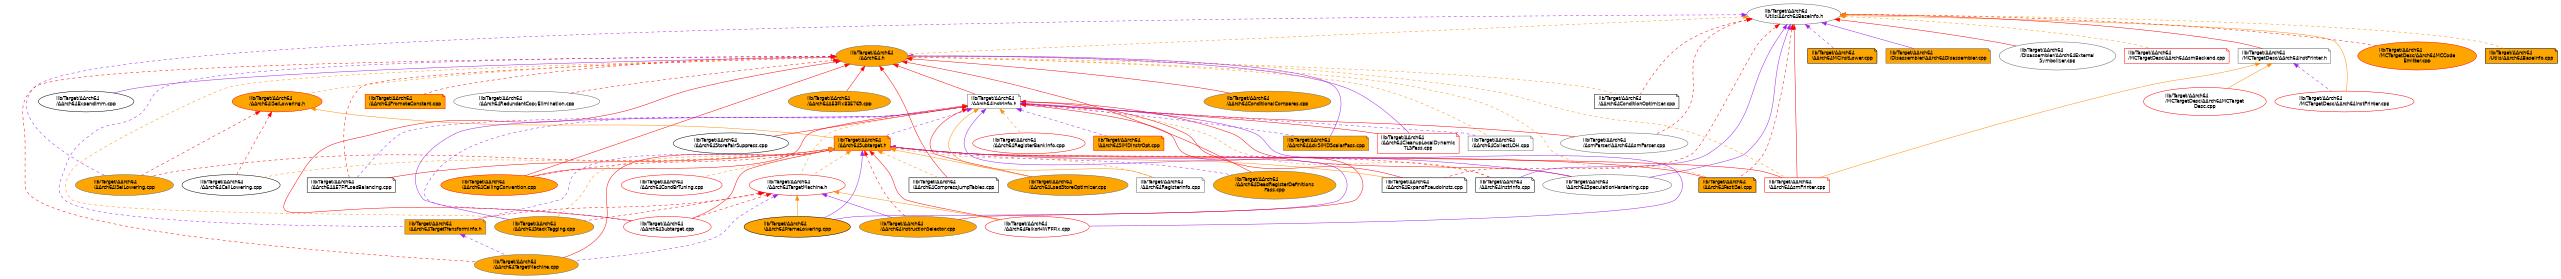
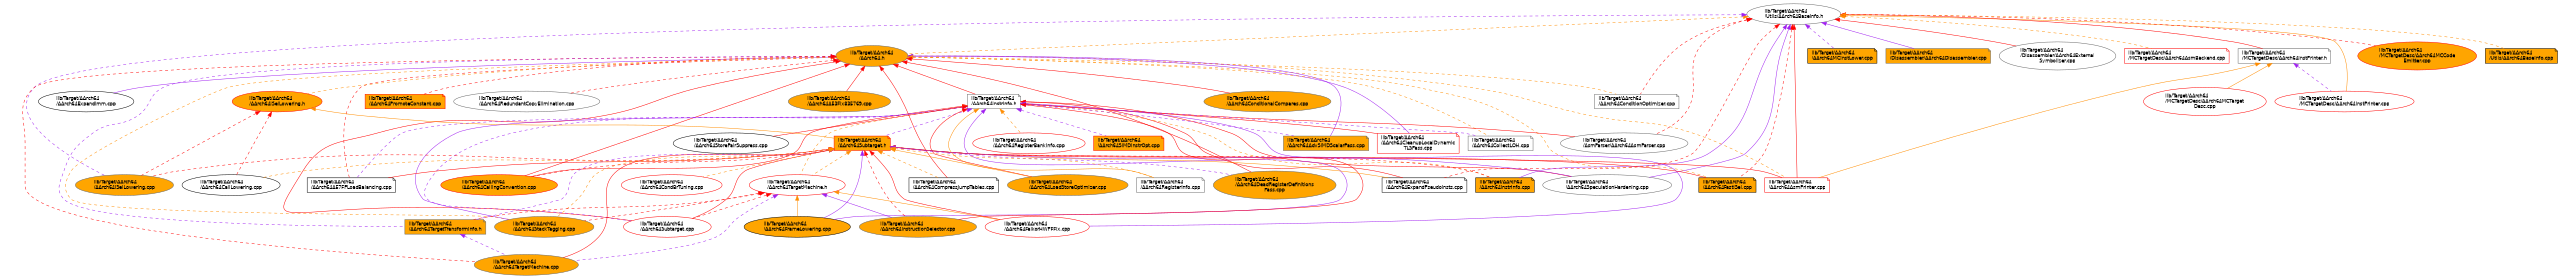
(1637, 102) -> (1637, 102)
(1505, 185) -> (1505, 185)
